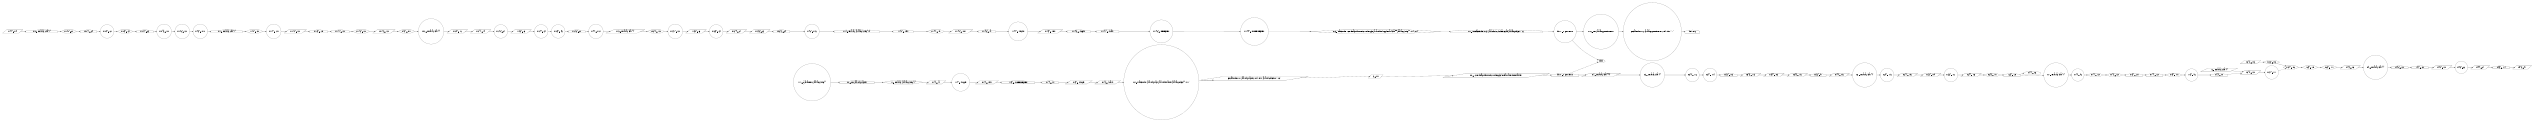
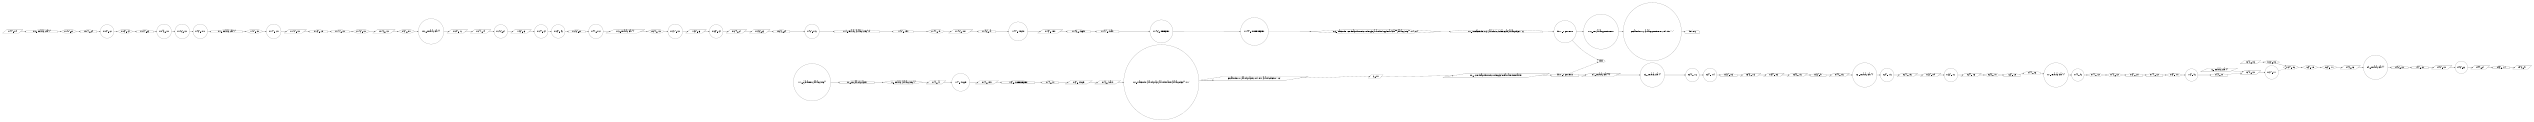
(2032, 75) -> (2042, 74)
